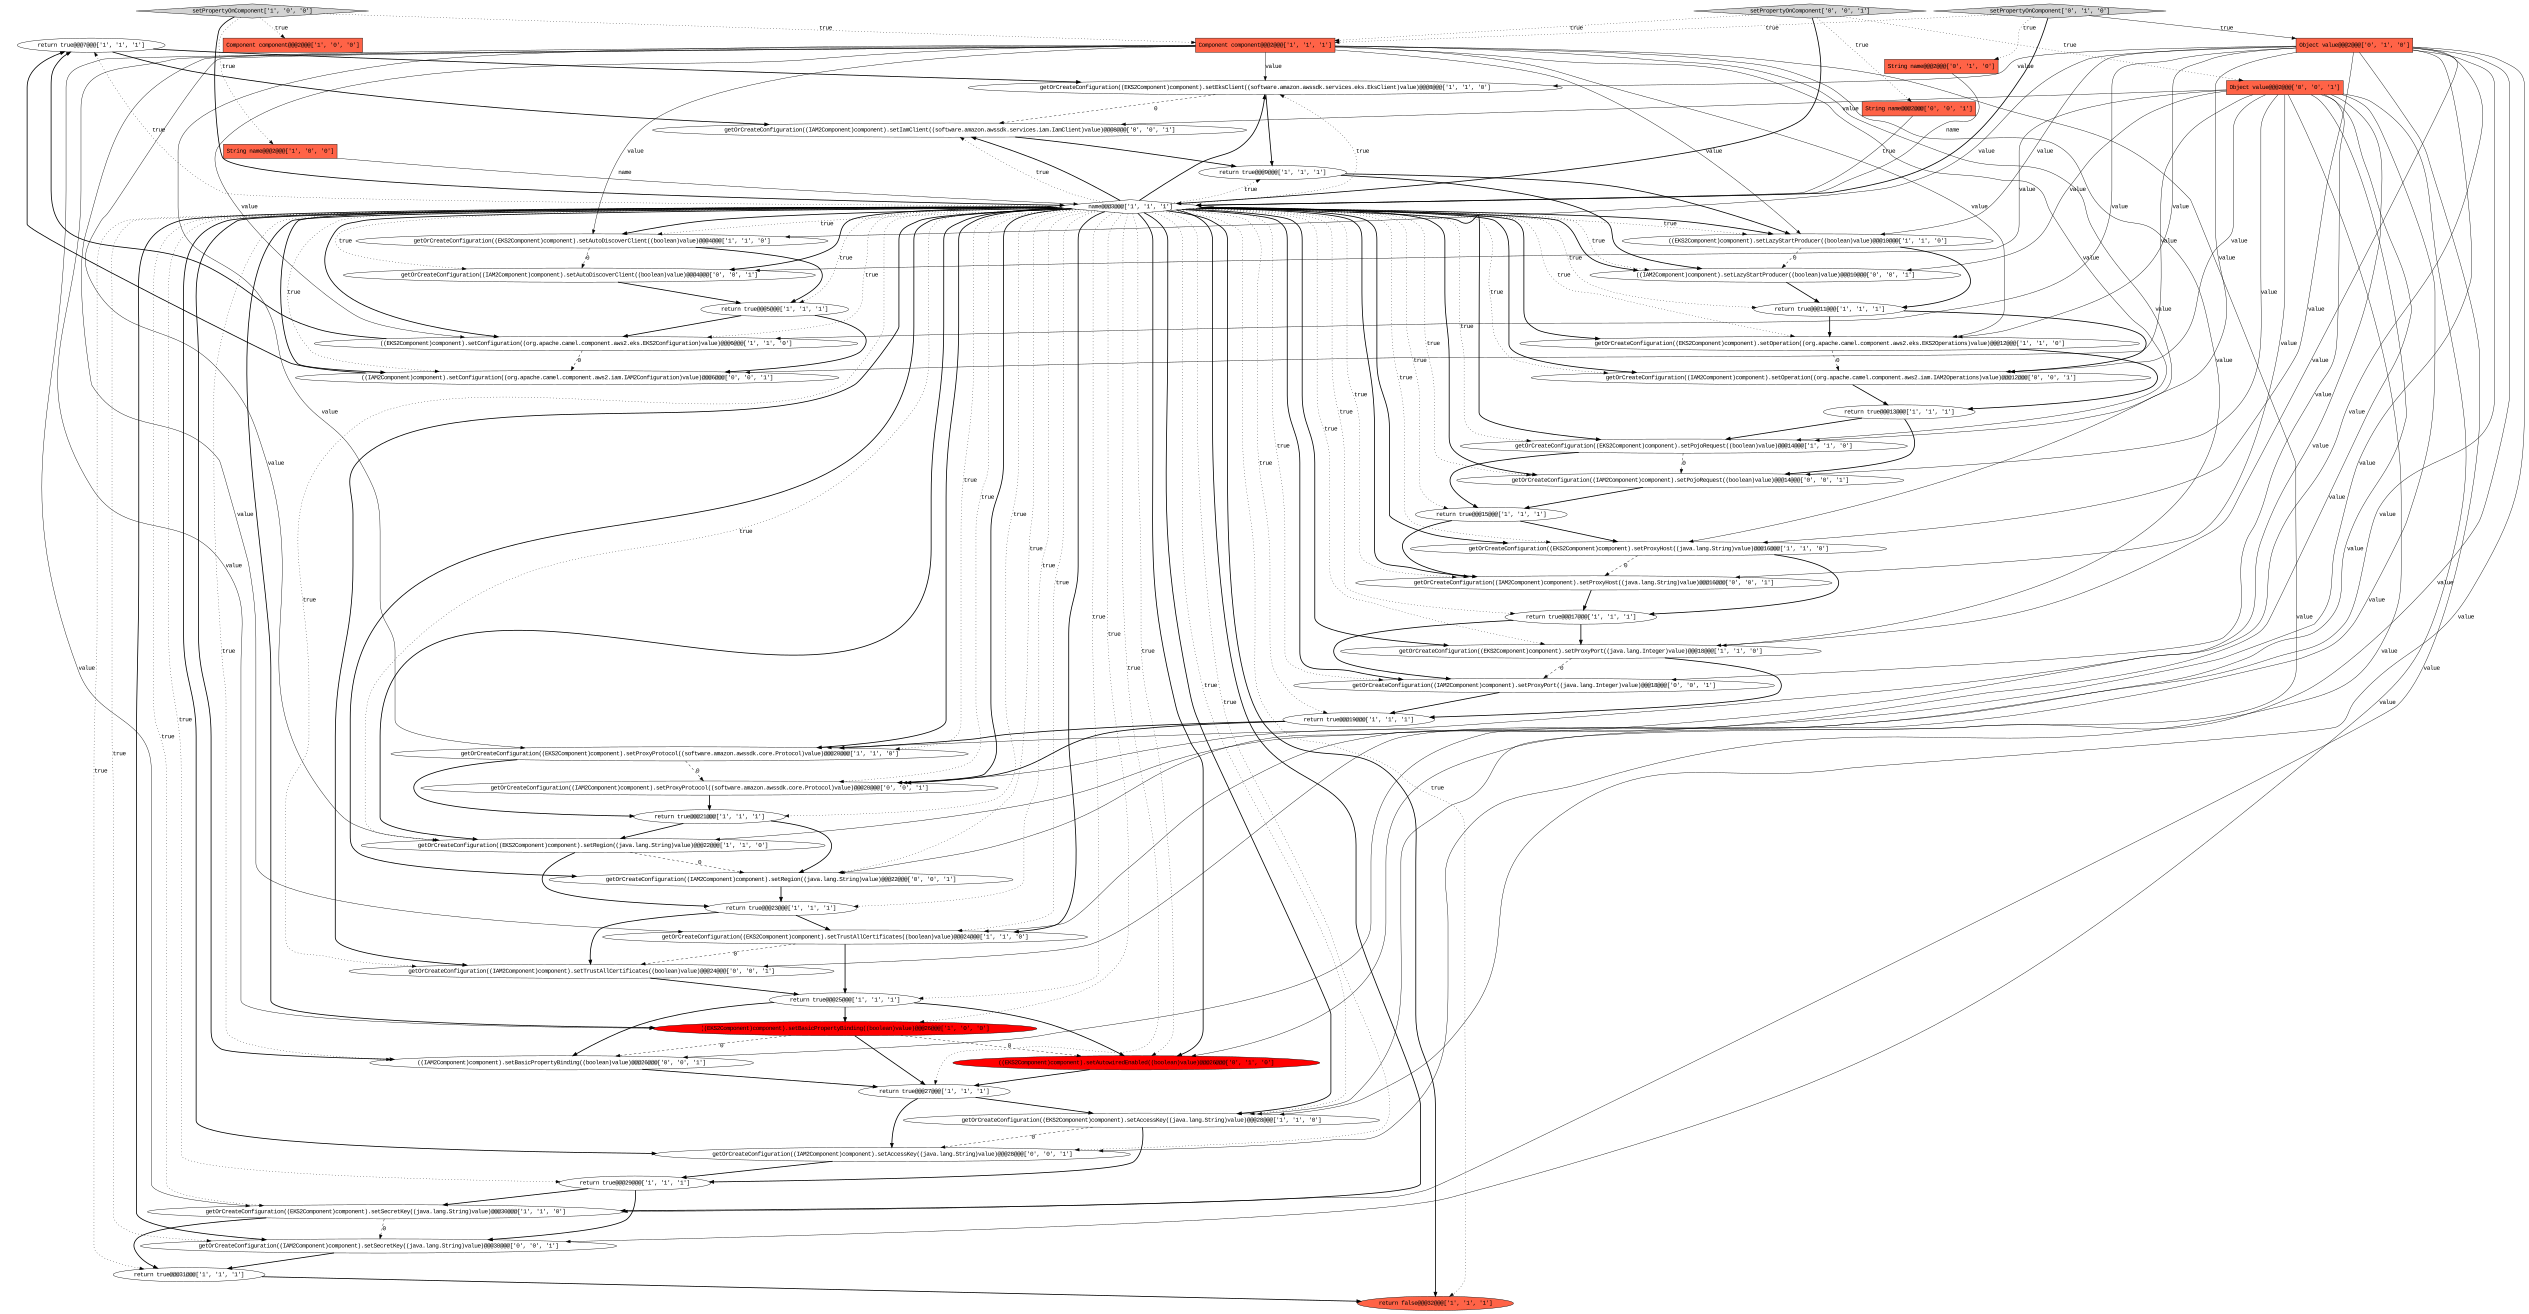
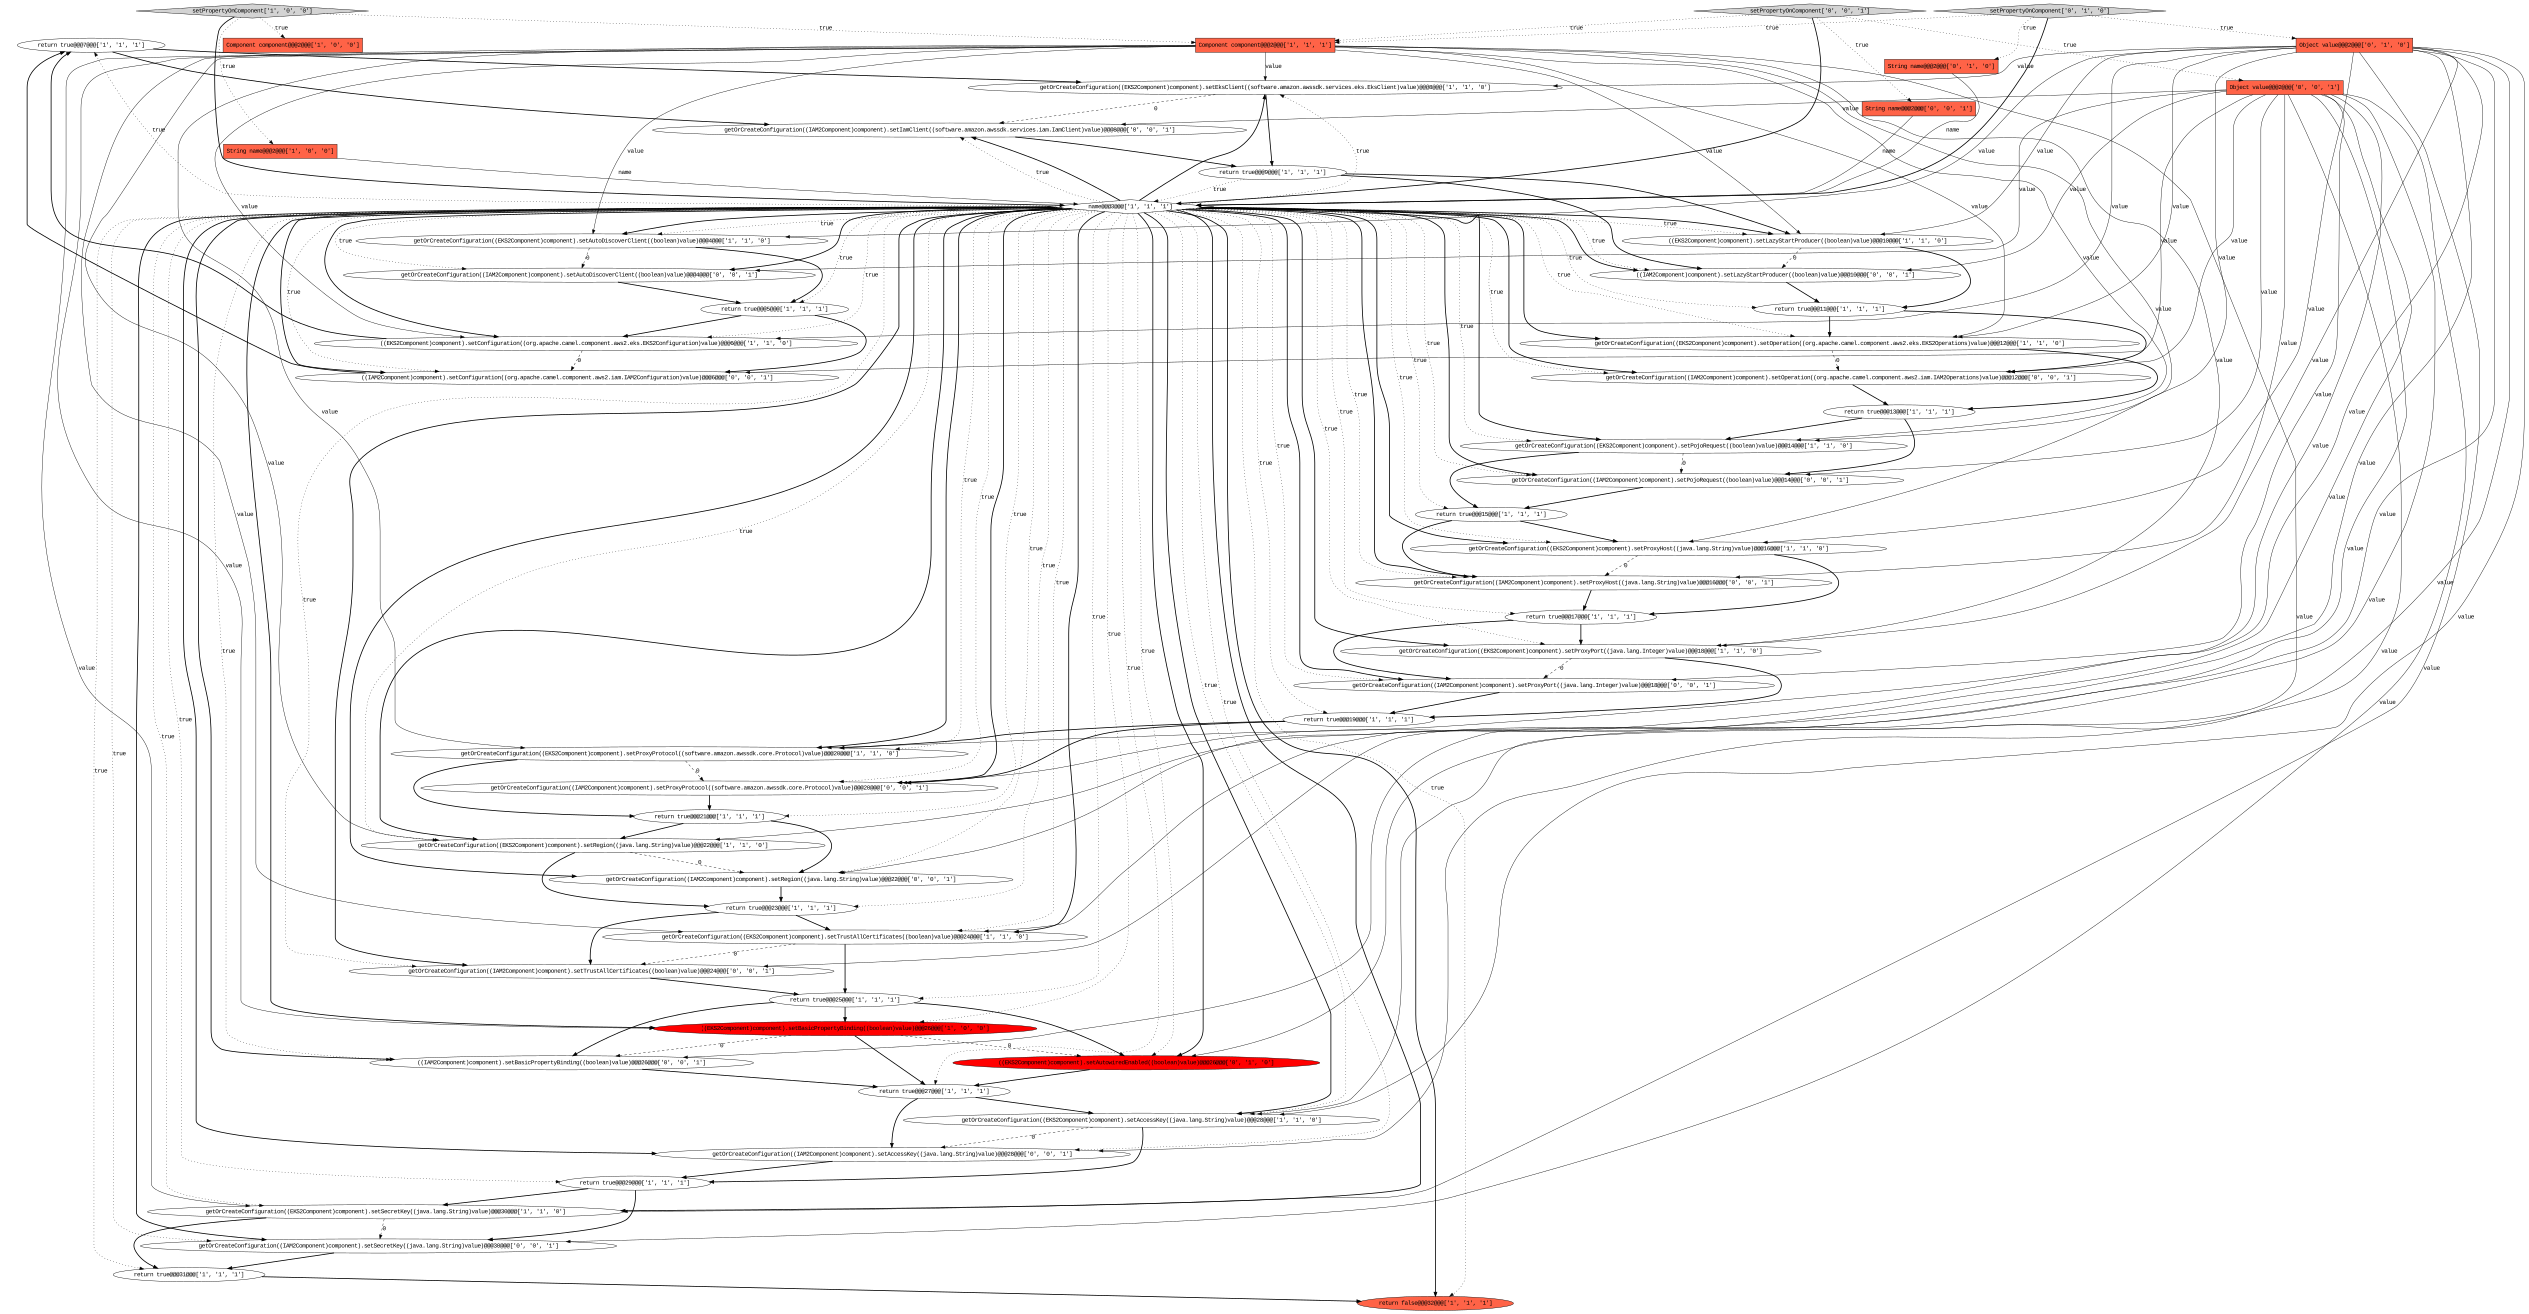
(2190, 27) -> (2190, 27)
(1889, 151) -> (1889, 151)
(1215, 196) -> (1201, 190)
